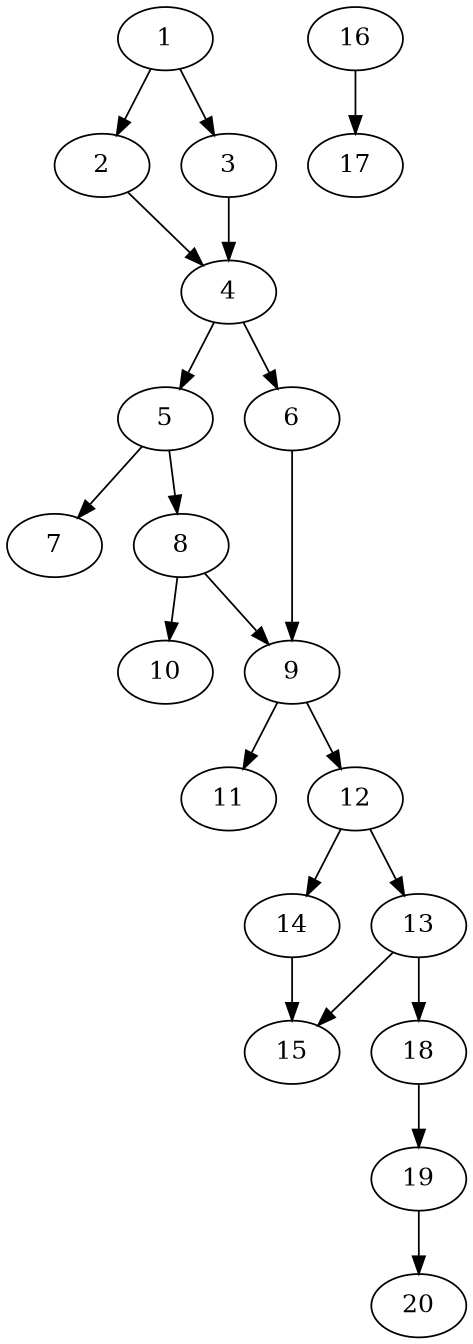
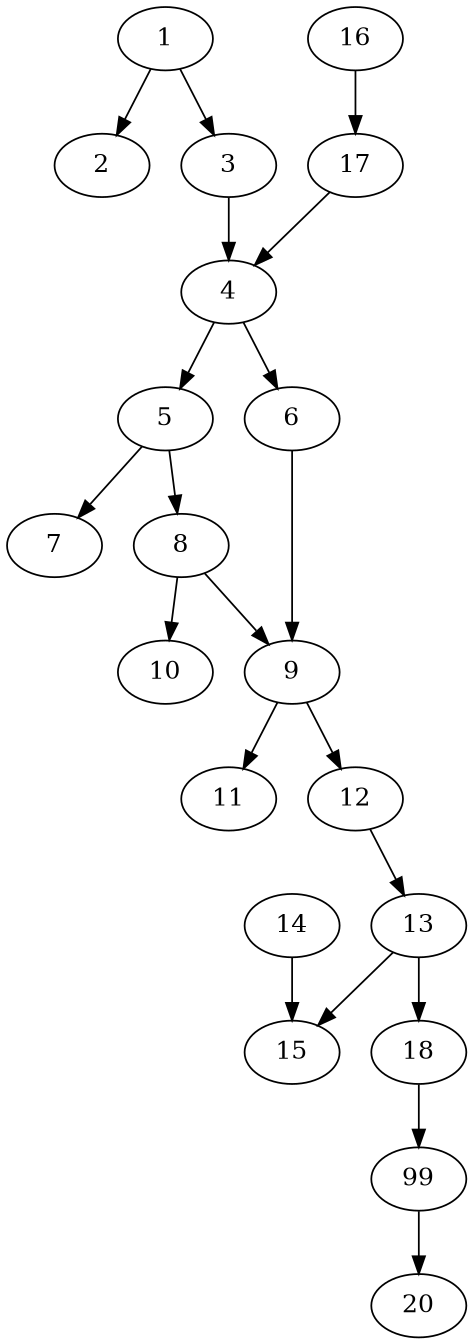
(159, 222) -> (299, 222)
(328, 854) -> none
(419, 1179) -> (419, 1179)
